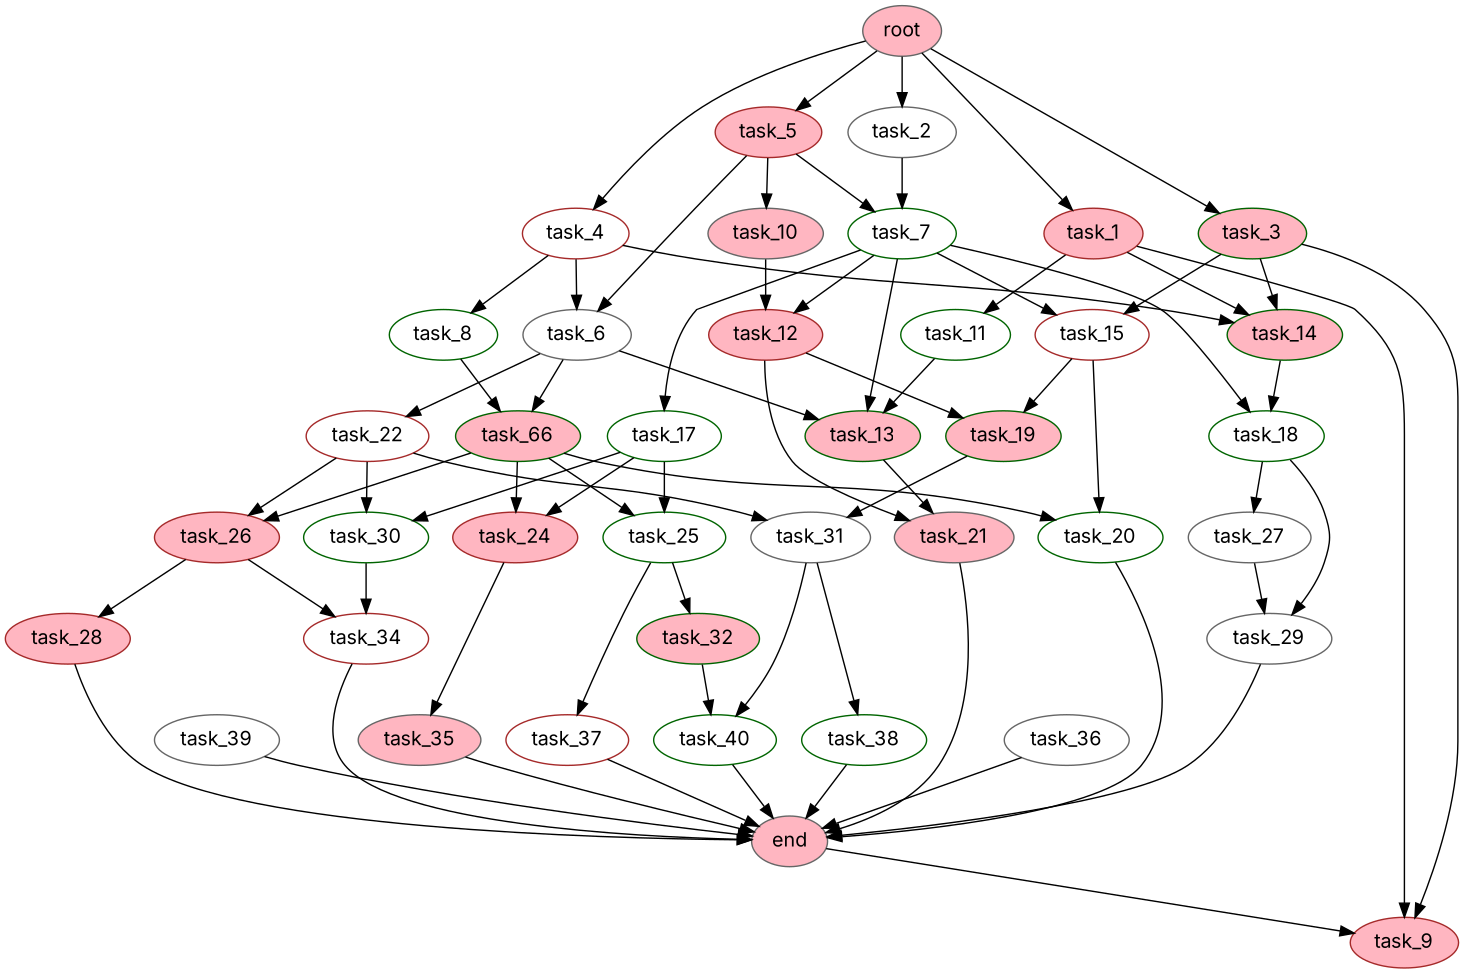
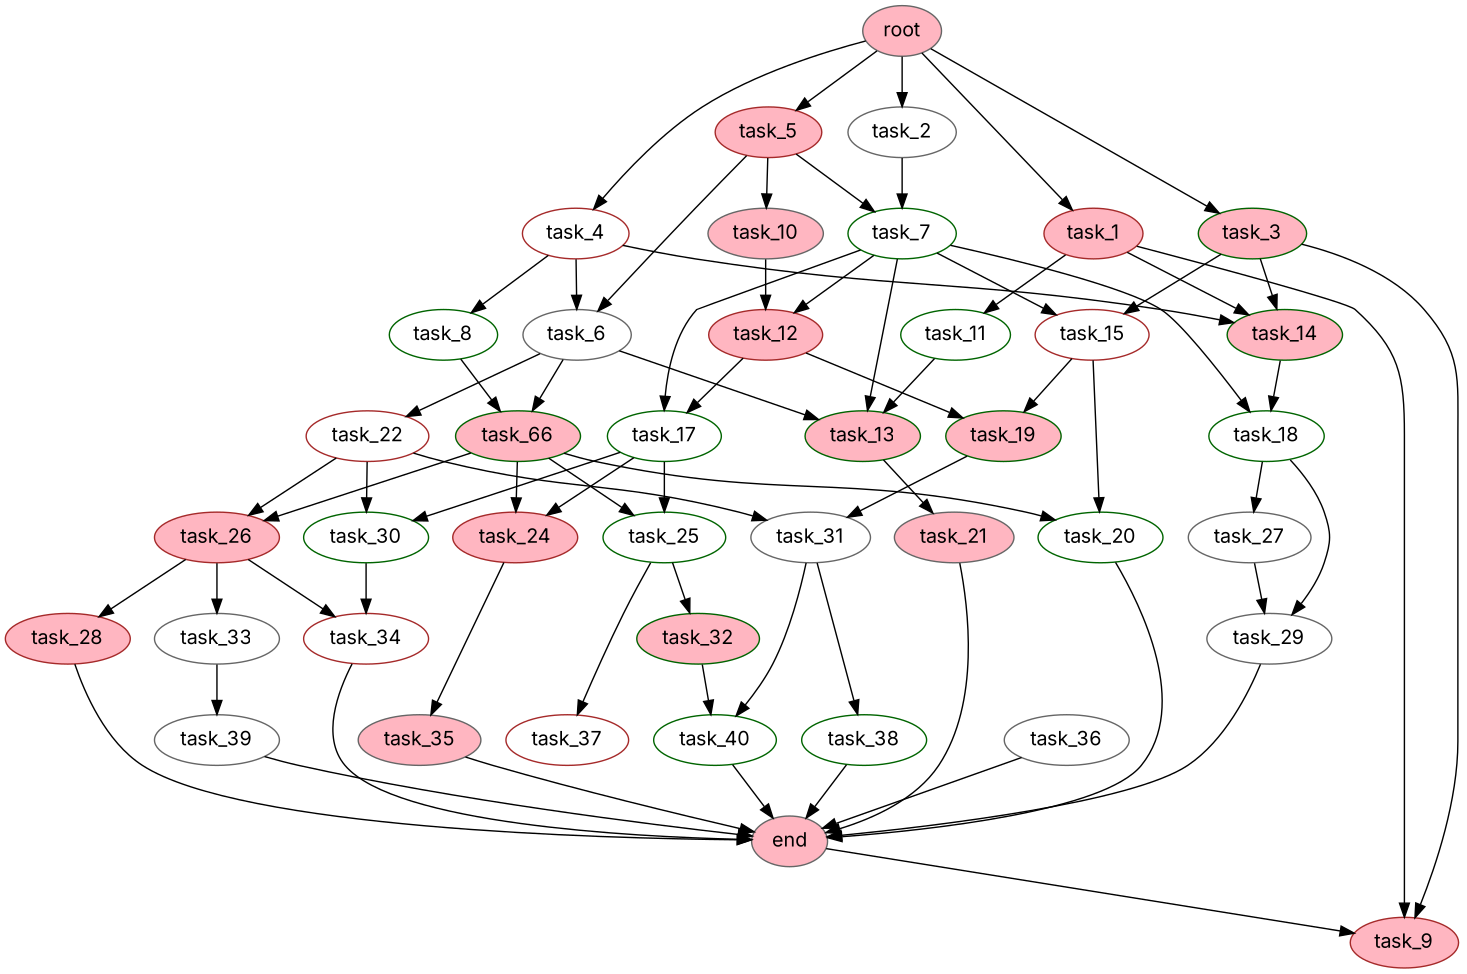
(796, 465) -> (724, 377)
none -> (217, 639)
(677, 790) -> none
